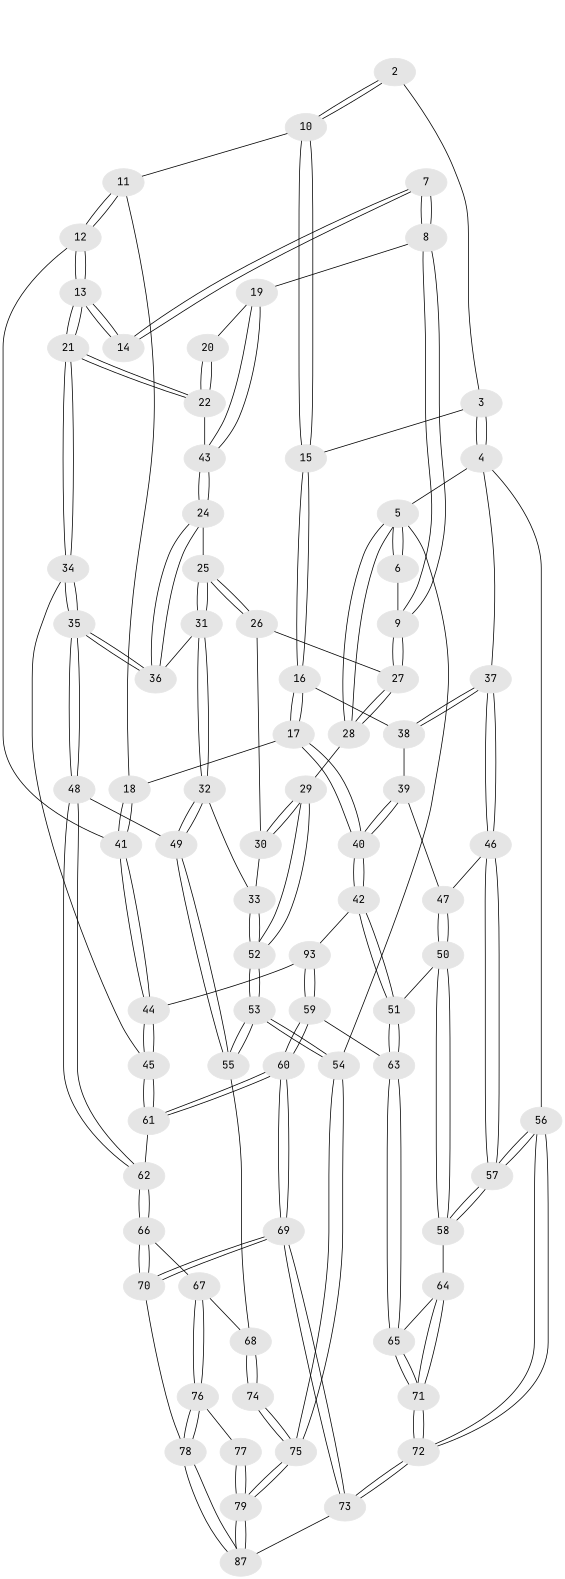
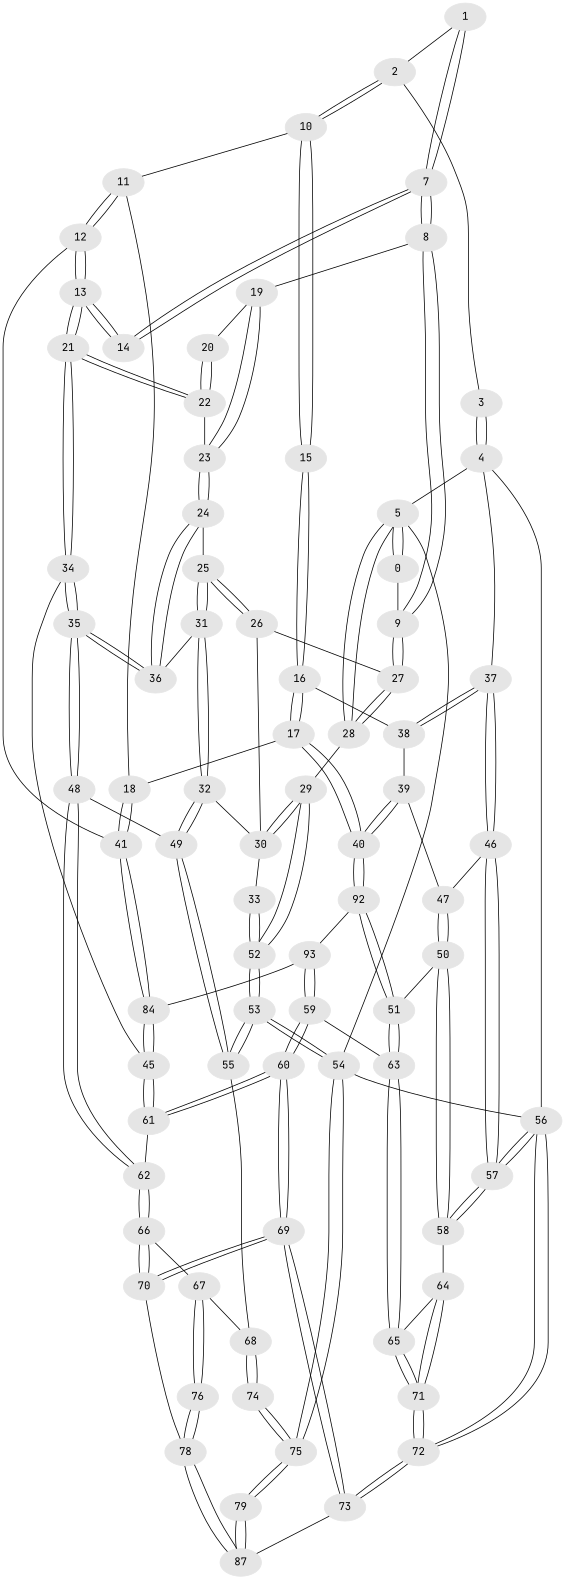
none -> (465, 17)
(394, 431) -> none
(205, 458) -> (205, 458)
(398, 569) -> (398, 569)
(227, 846) -> (233, 817)
(359, 900) -> (359, 900)
(149, 1010) -> (149, 1010)
none -> (441, 1101)
(241, 1452) -> none
